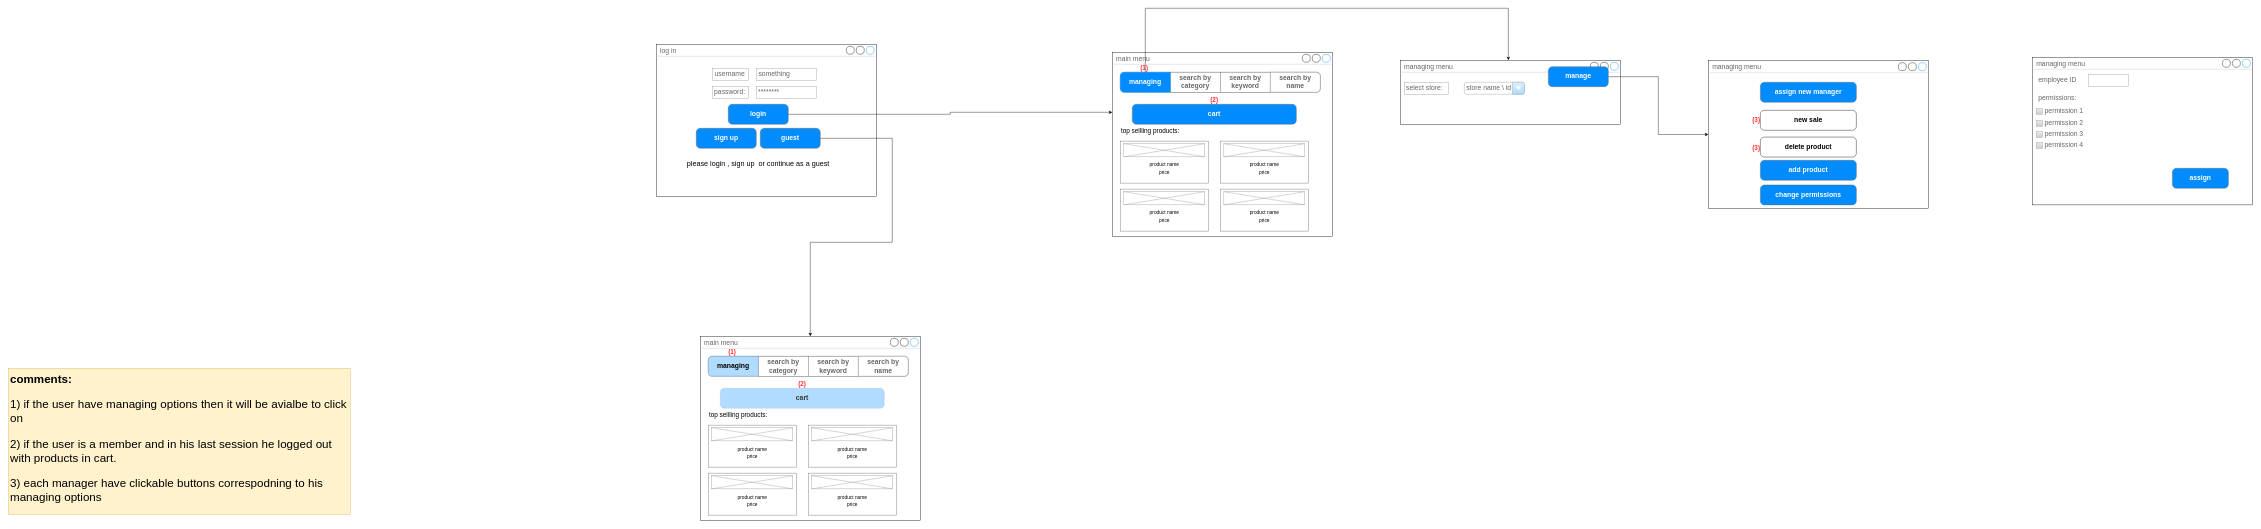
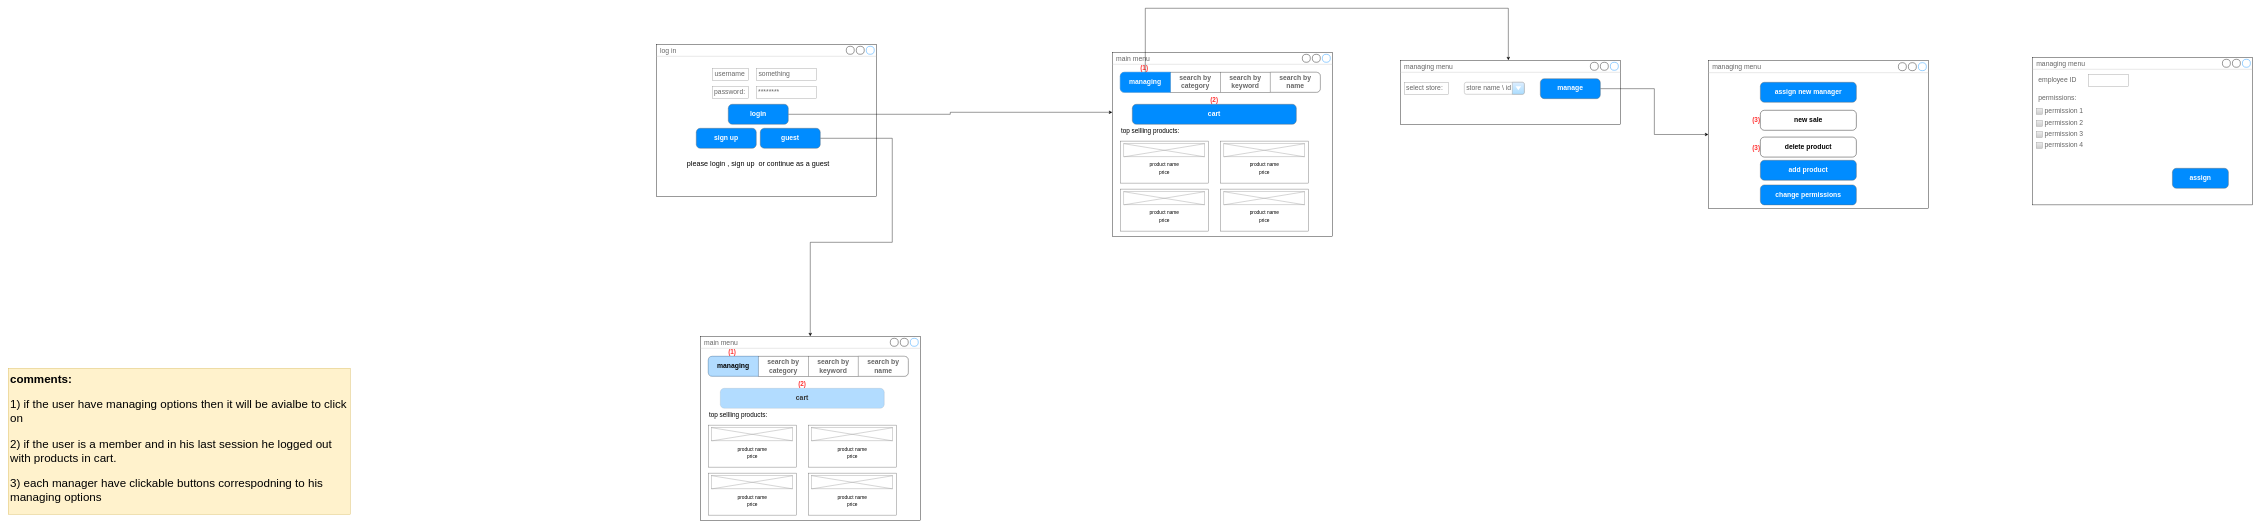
(1578, 77) -> (1570, 89)
